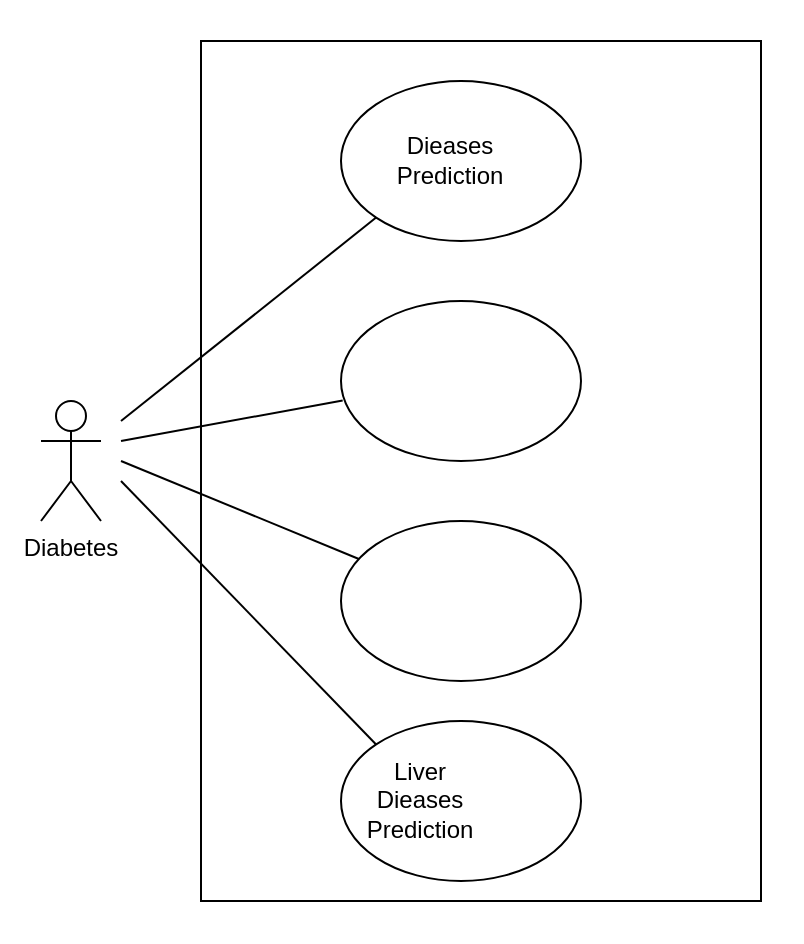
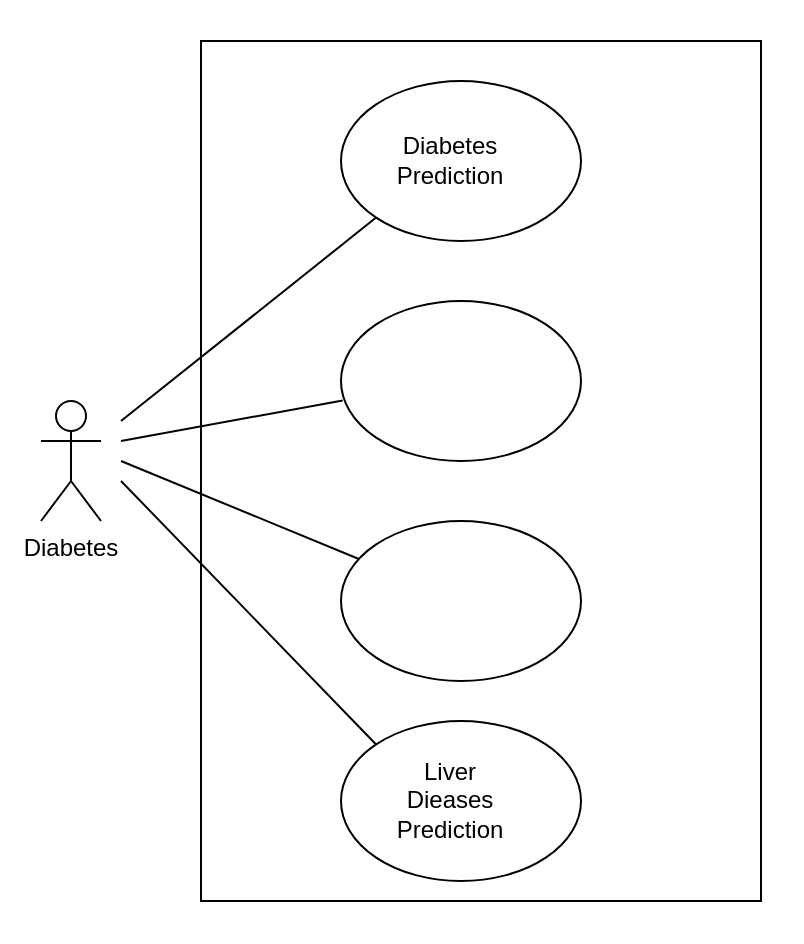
(451, 161) -> (451, 161)
(421, 801) -> (451, 801)
